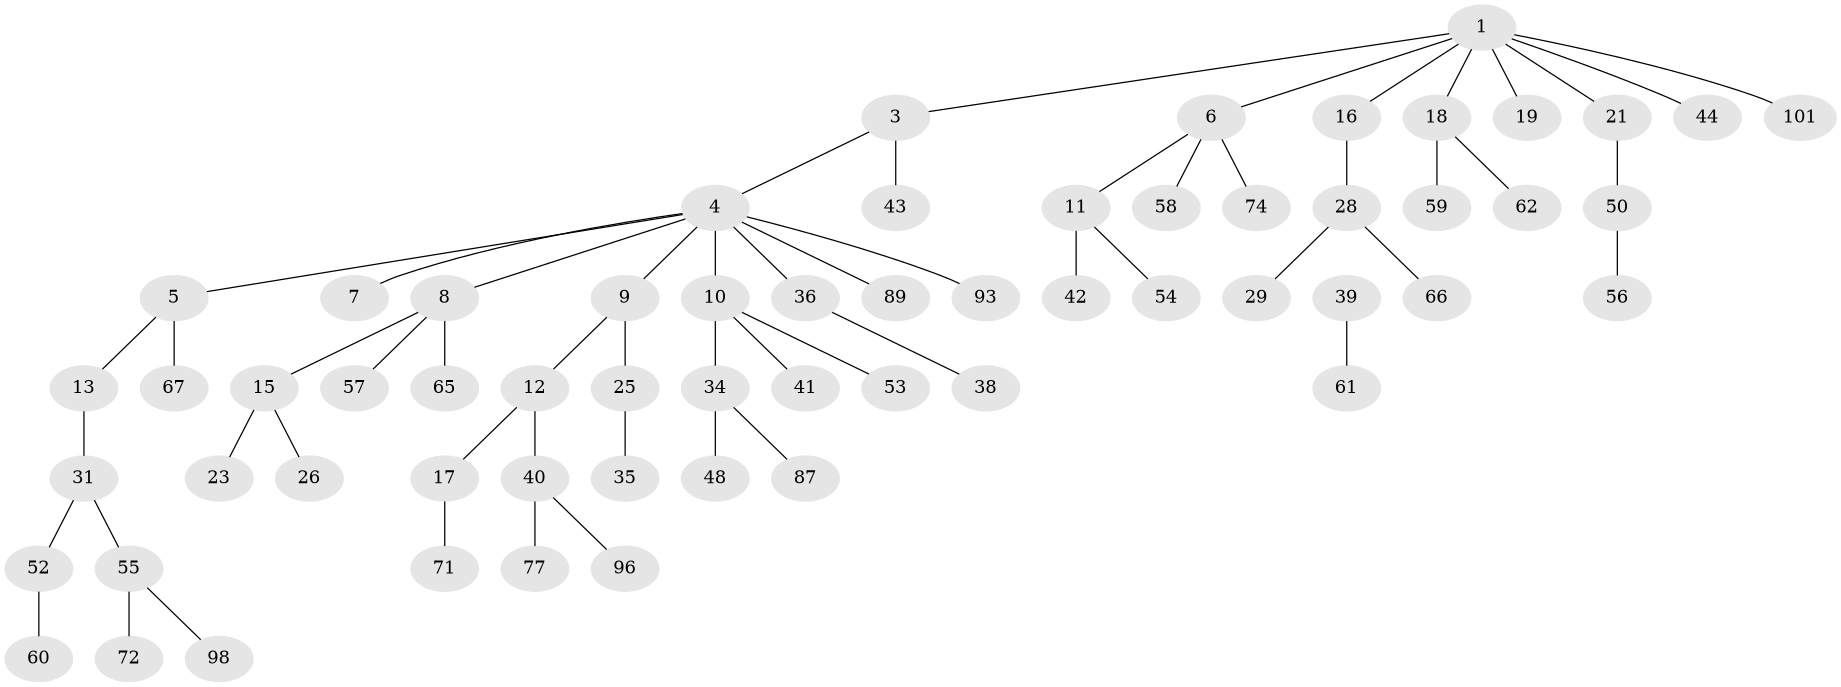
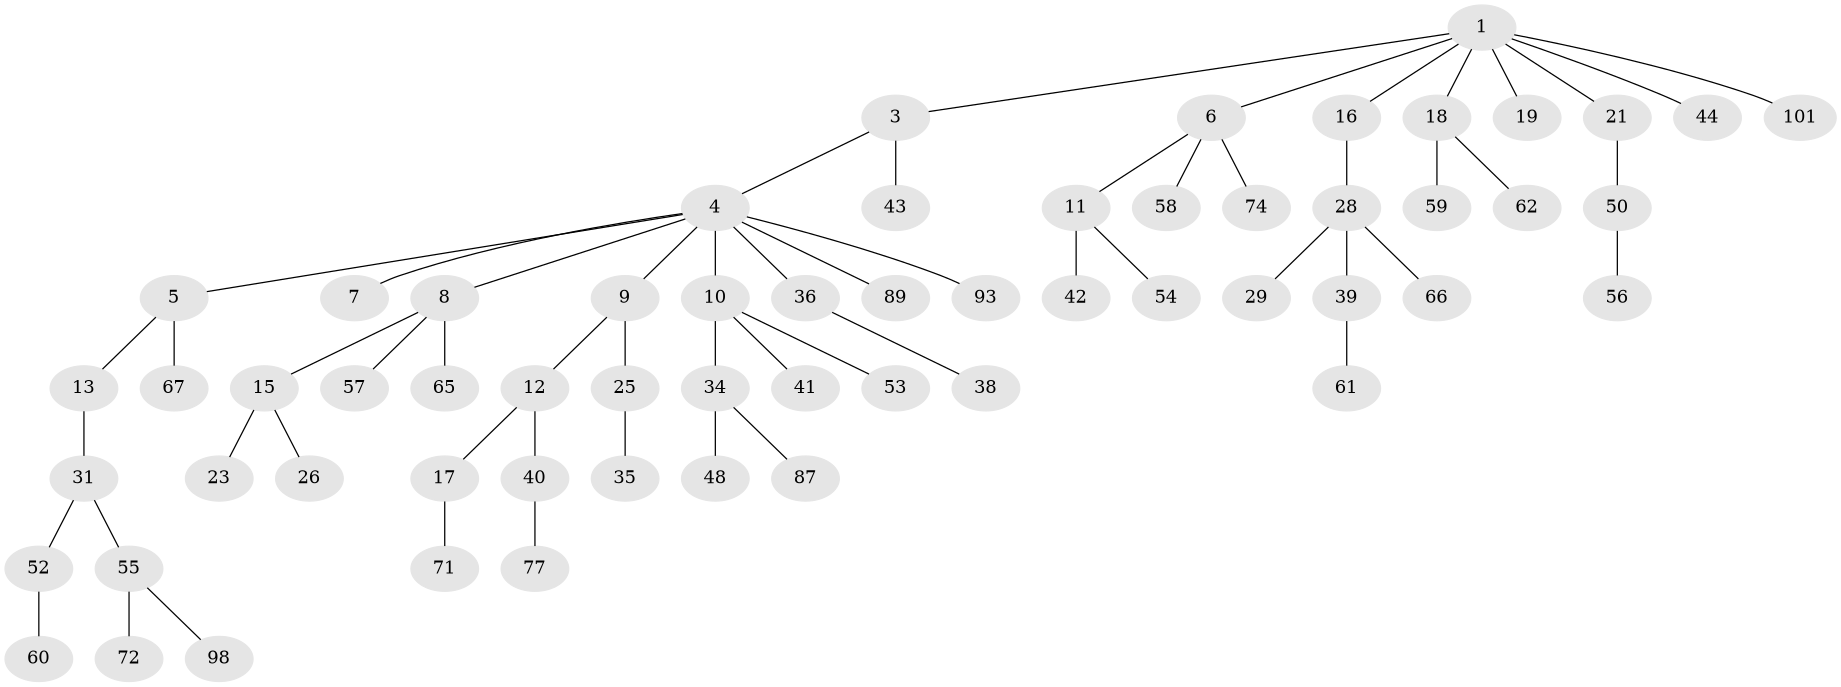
none -> (1347, 253)
(625, 569) -> none
